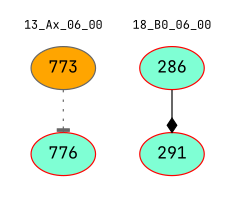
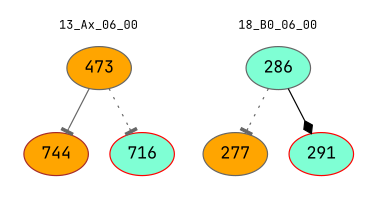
(63, 68) -> (99, 68)
(172, 68) -> (278, 68)
none -> (56, 154)
(63, 154) -> (142, 154)
none -> (235, 154)
